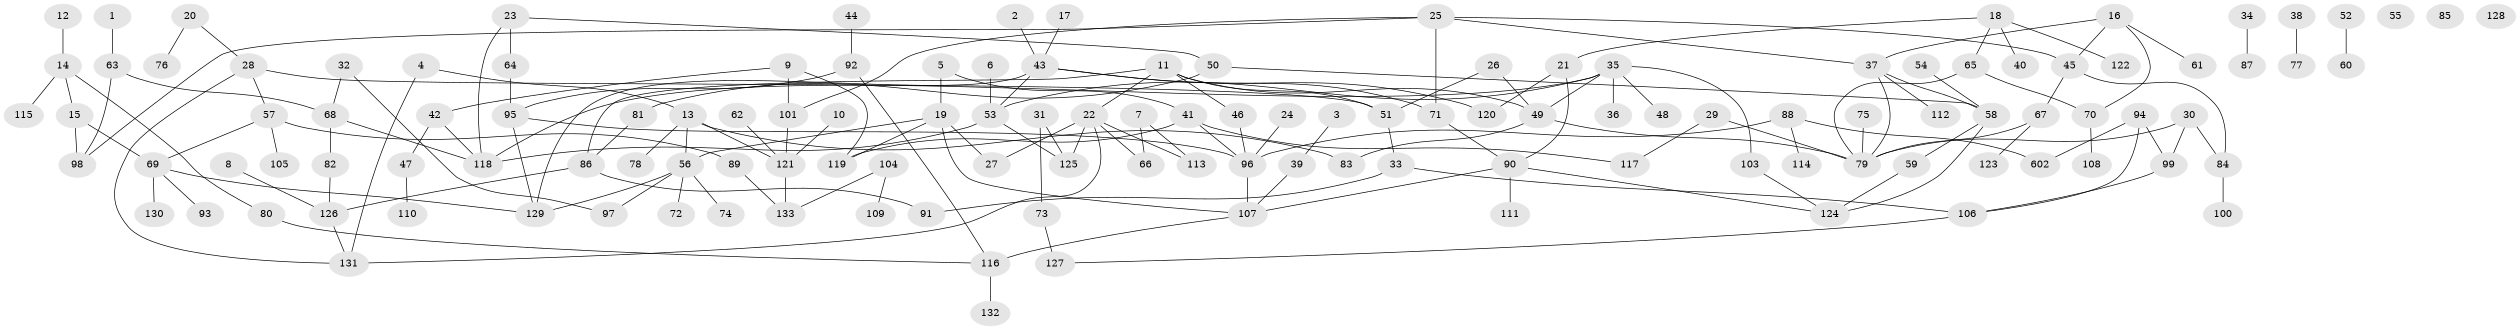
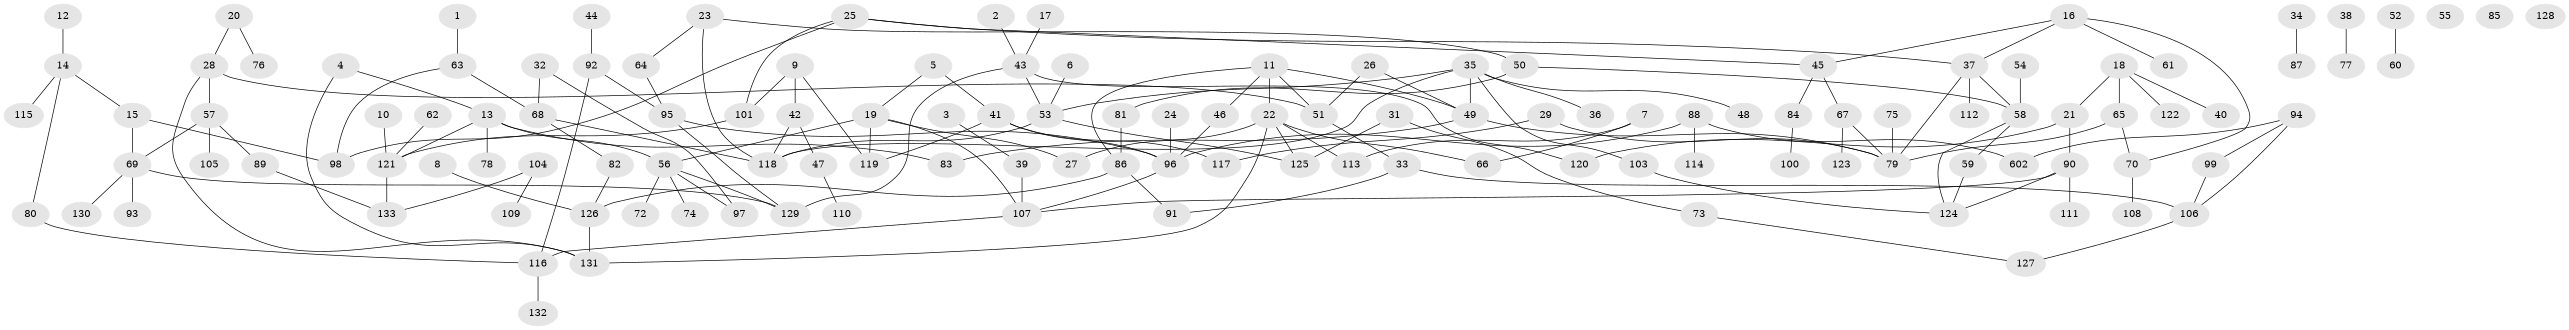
(1436, 116) -> none
(2189, 116) -> none
